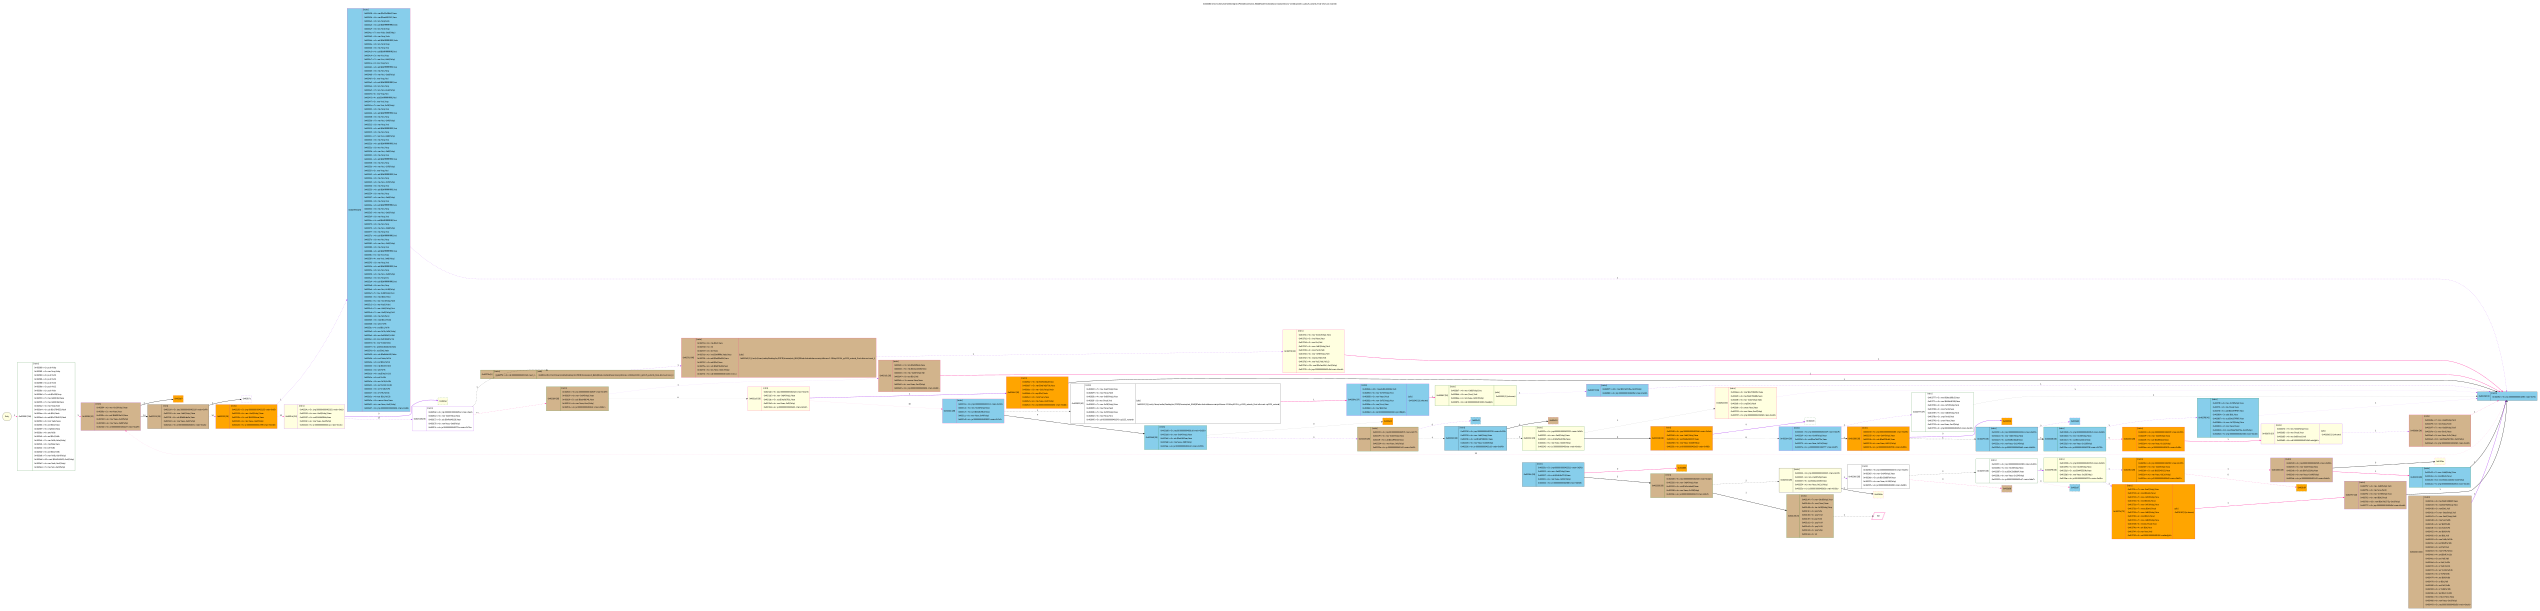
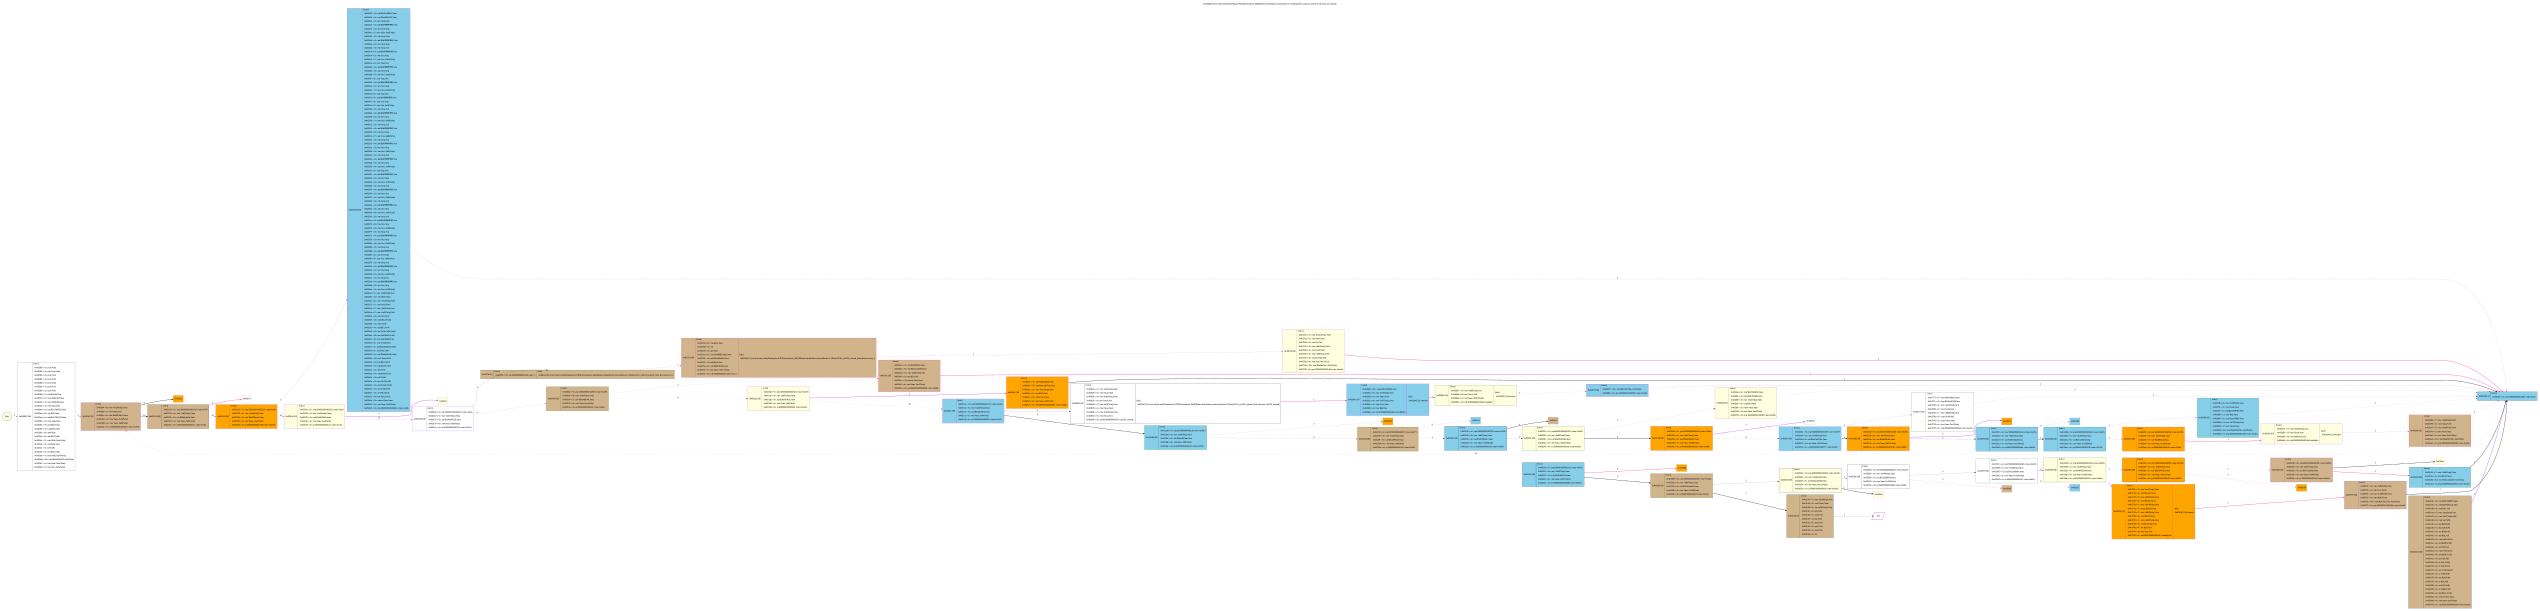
(224, 402) -> (224, 402)
